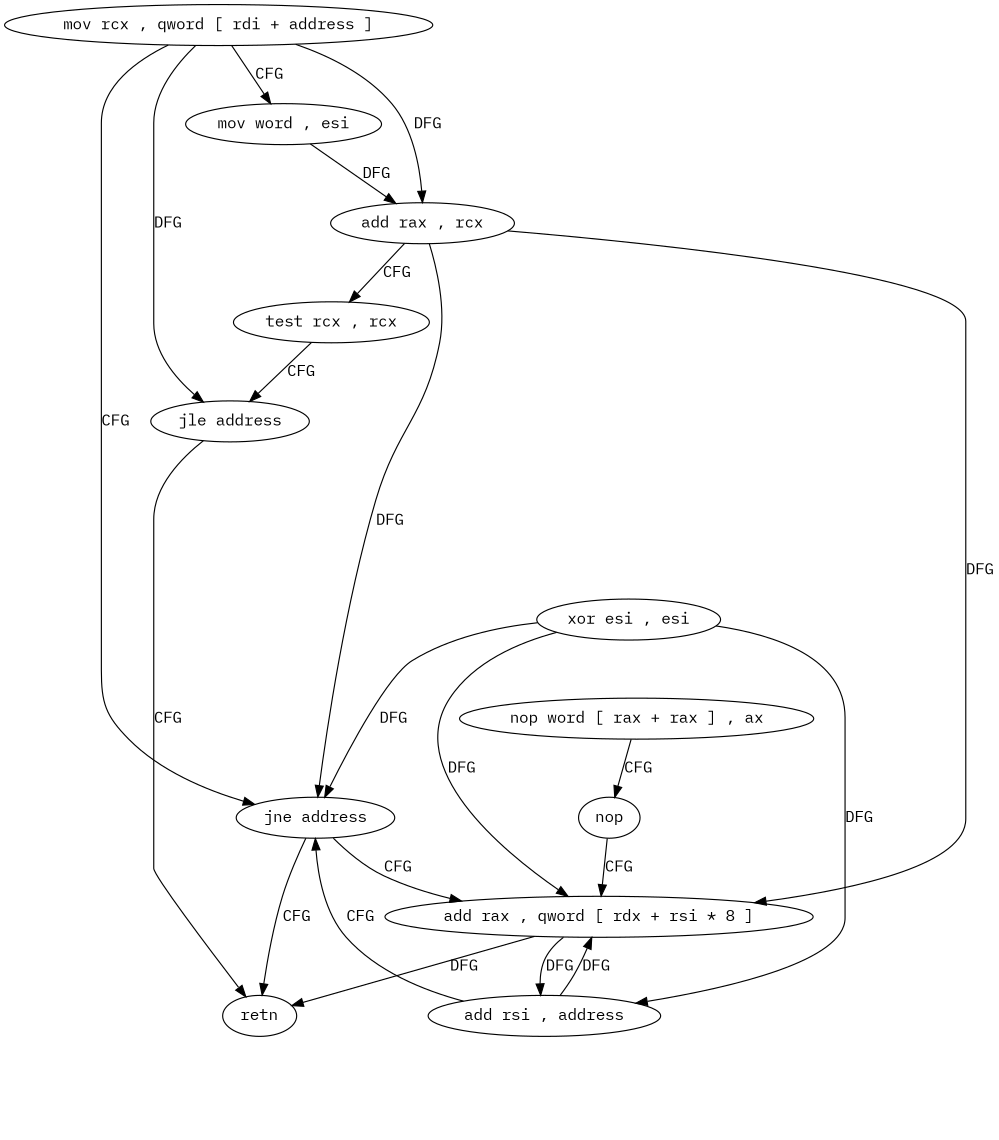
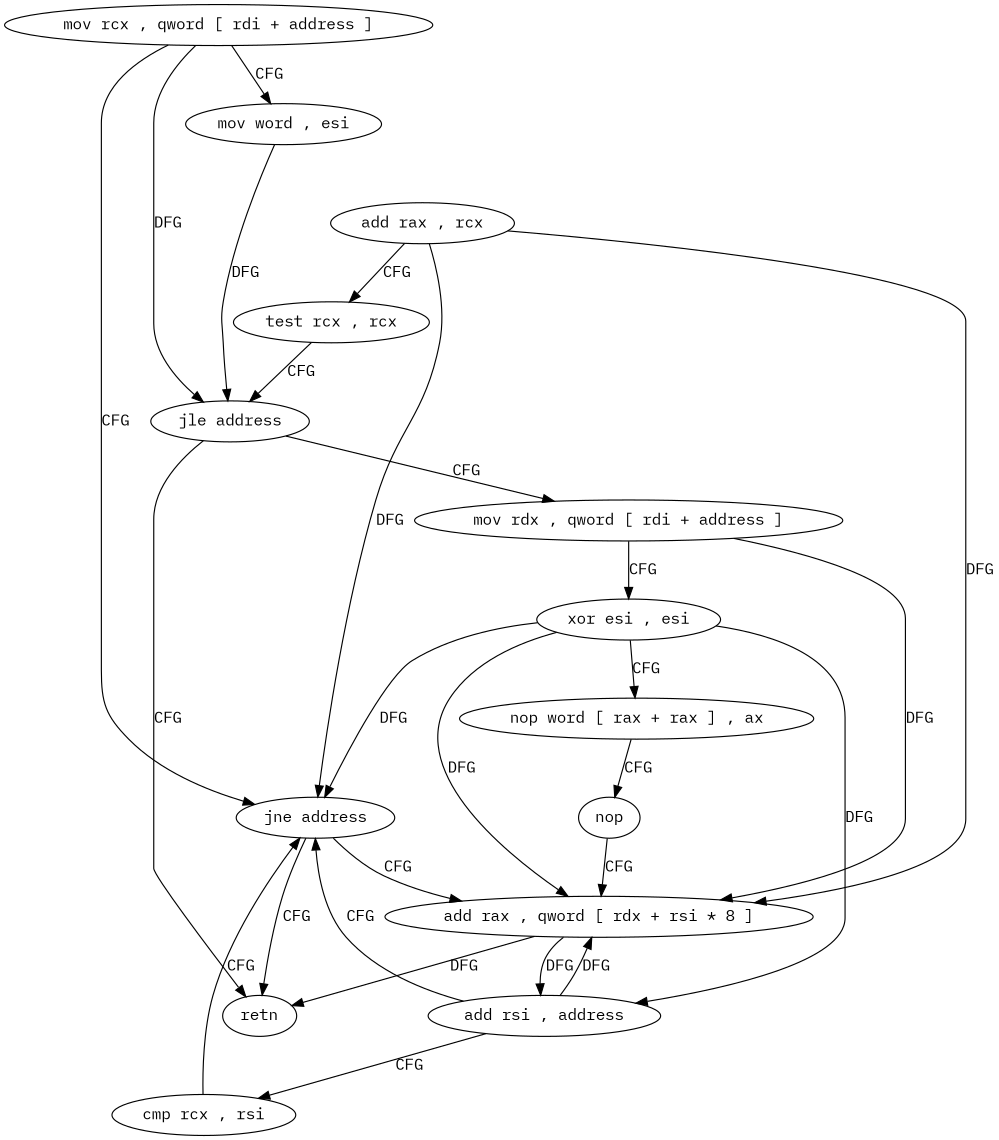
(385, 96) -> none
(348, 170) -> (232, 264)
none -> (629, 520)
none -> (632, 663)
none -> (204, 1115)
